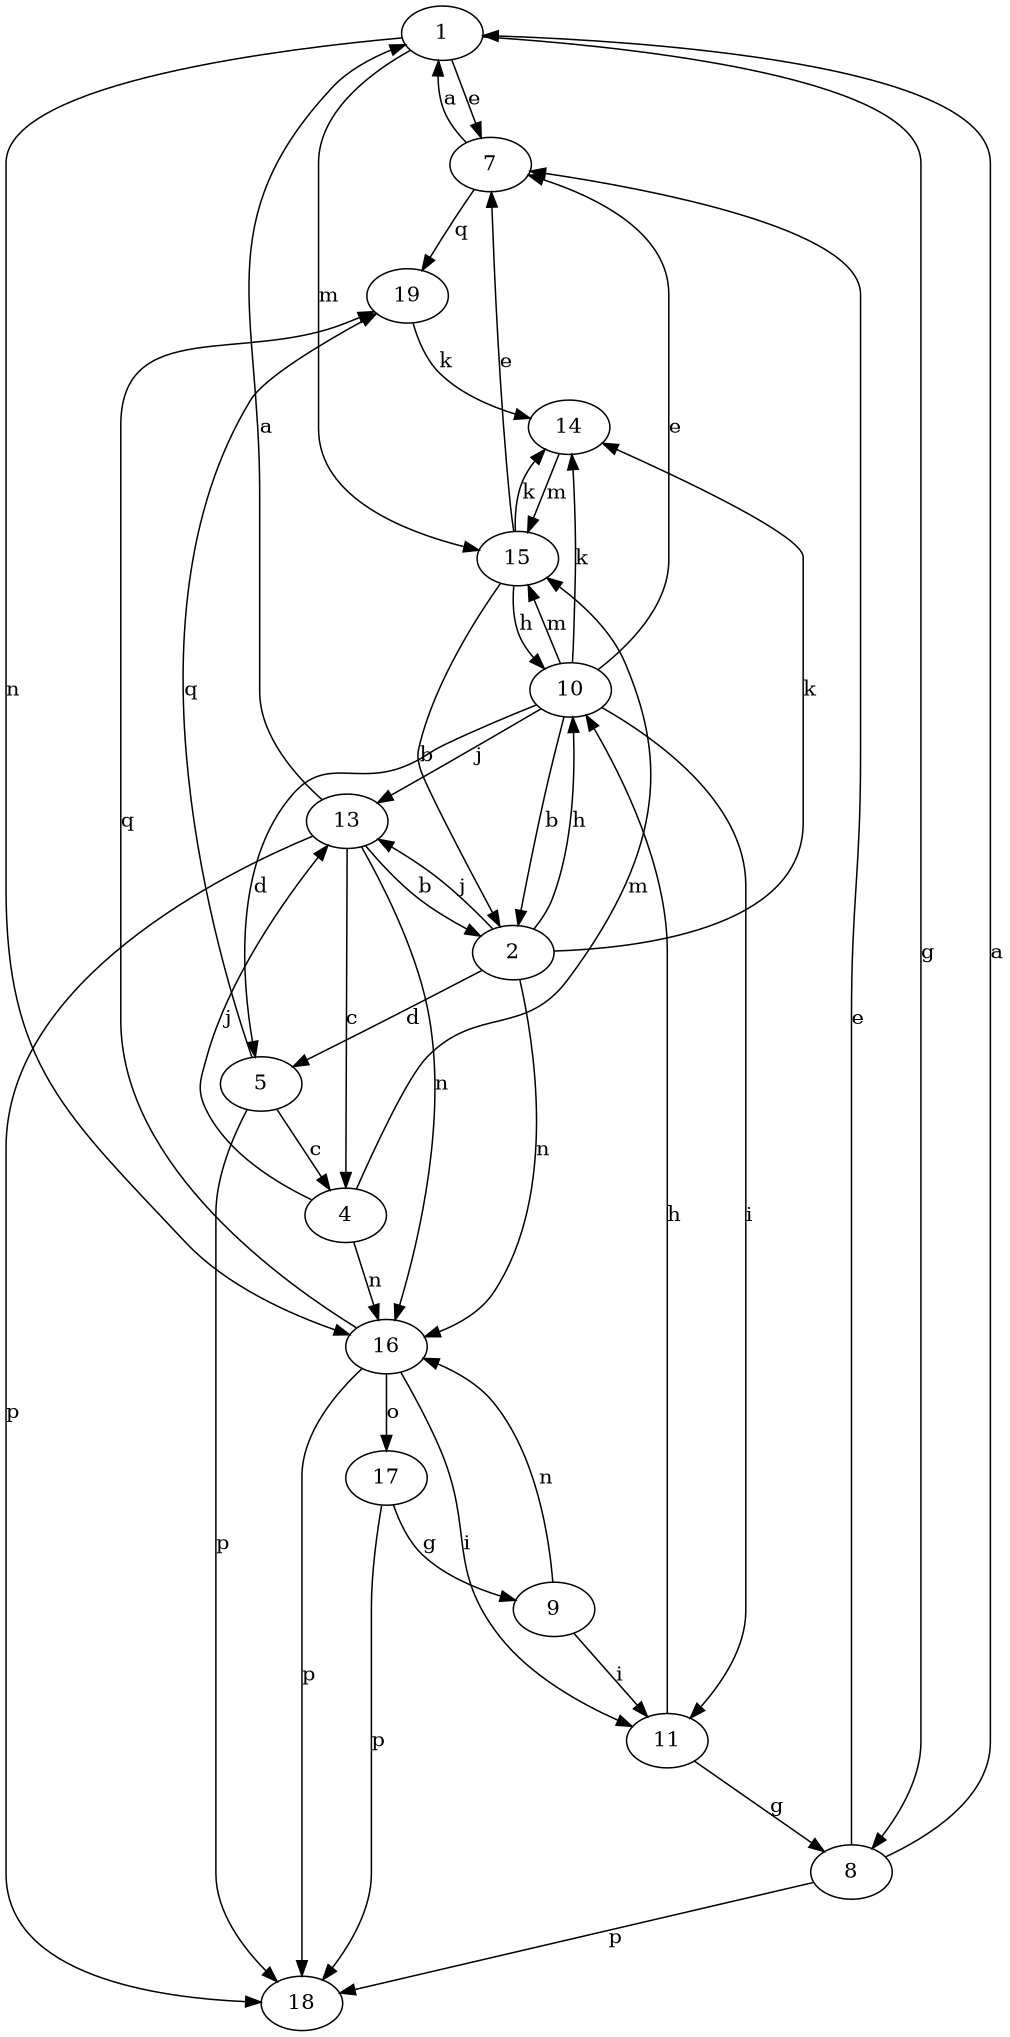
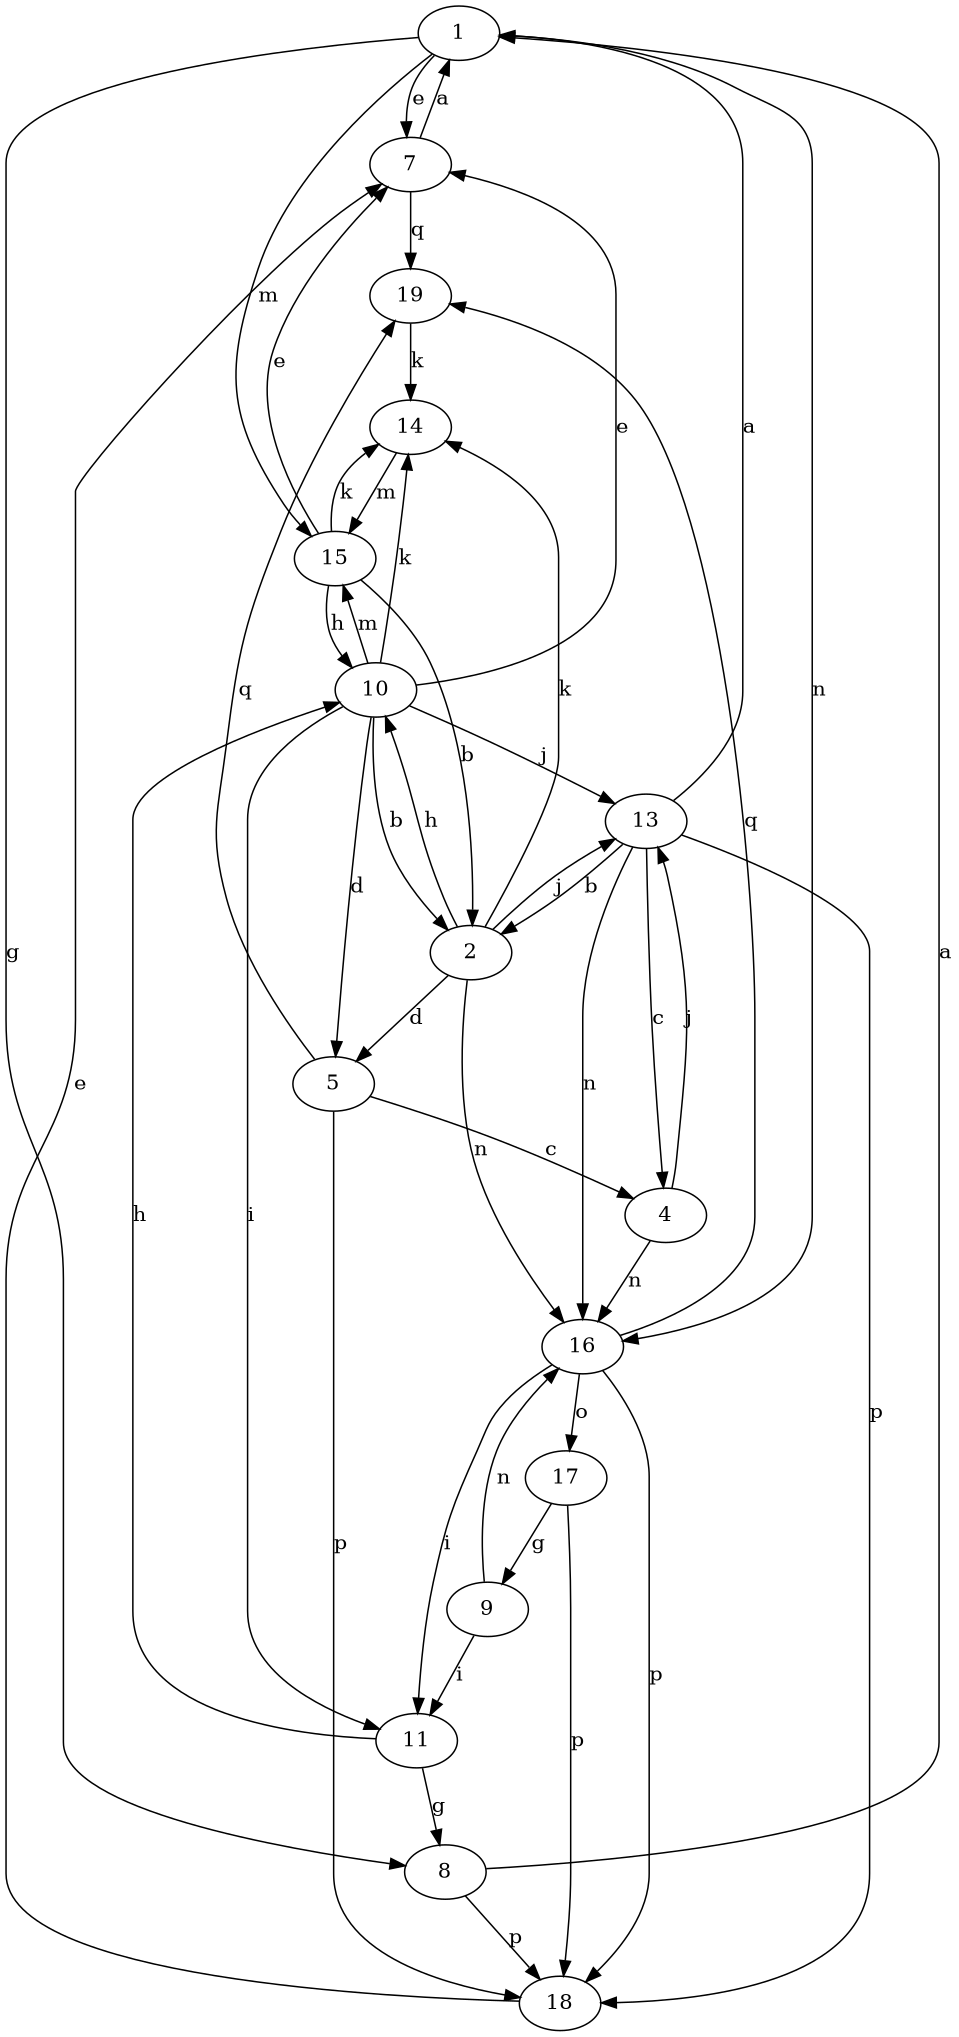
(856, 894) -> (9, 1241)
(603, 927) -> none
